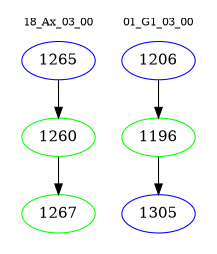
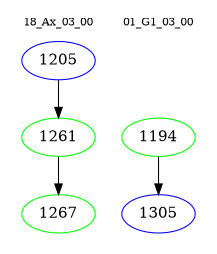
(59, 61) -> (59, 61)
(159, 61) -> none
(59, 137) -> (59, 137)
(159, 137) -> (159, 137)
